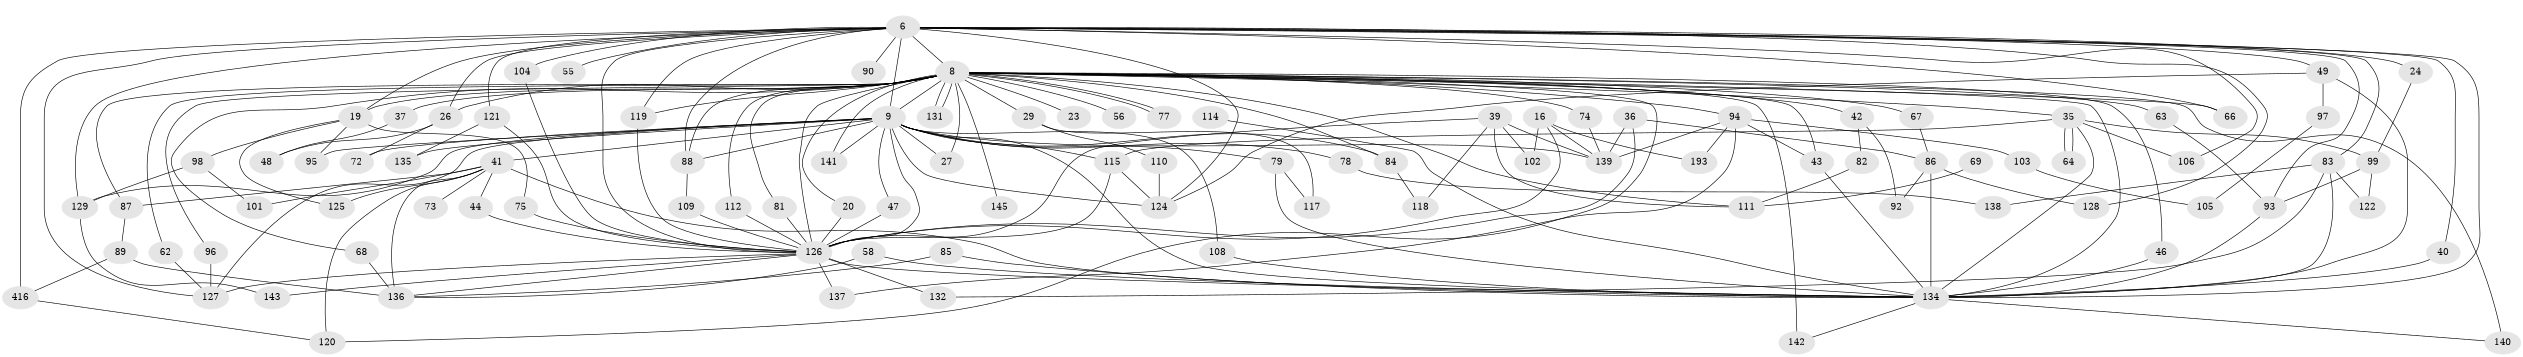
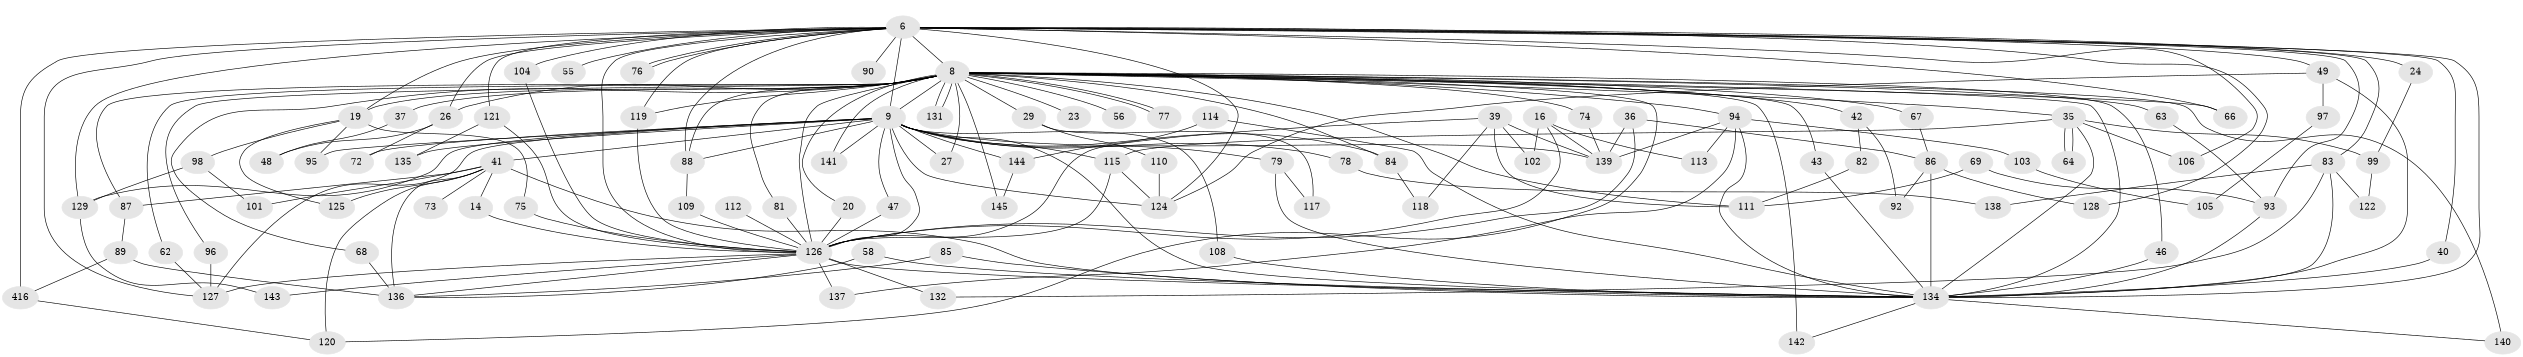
none -> (637, 72)
(753, 103) -> none
(1780, 142) -> (1763, 256)
none -> (1017, 162)
(1699, 162) -> (1699, 162)
(2322, 186) -> (2068, 187)
(476, 208) -> (476, 208)
